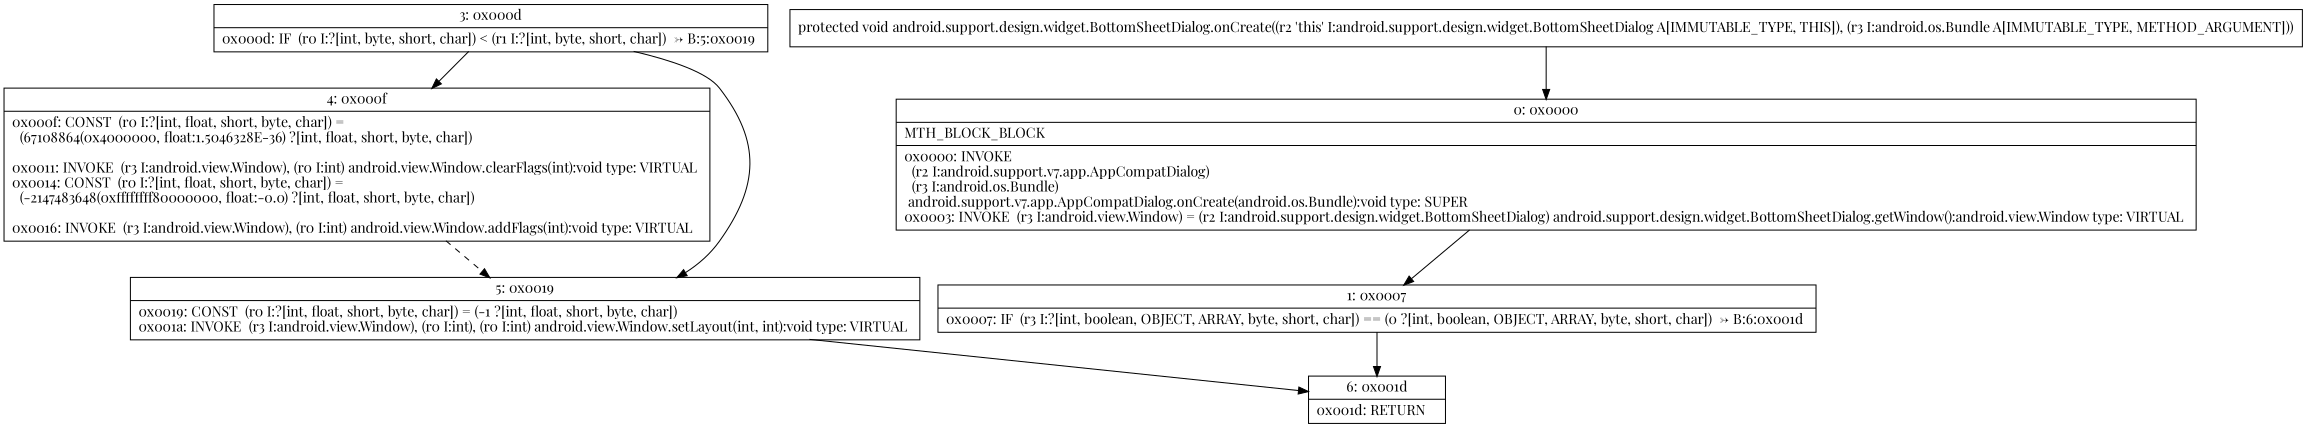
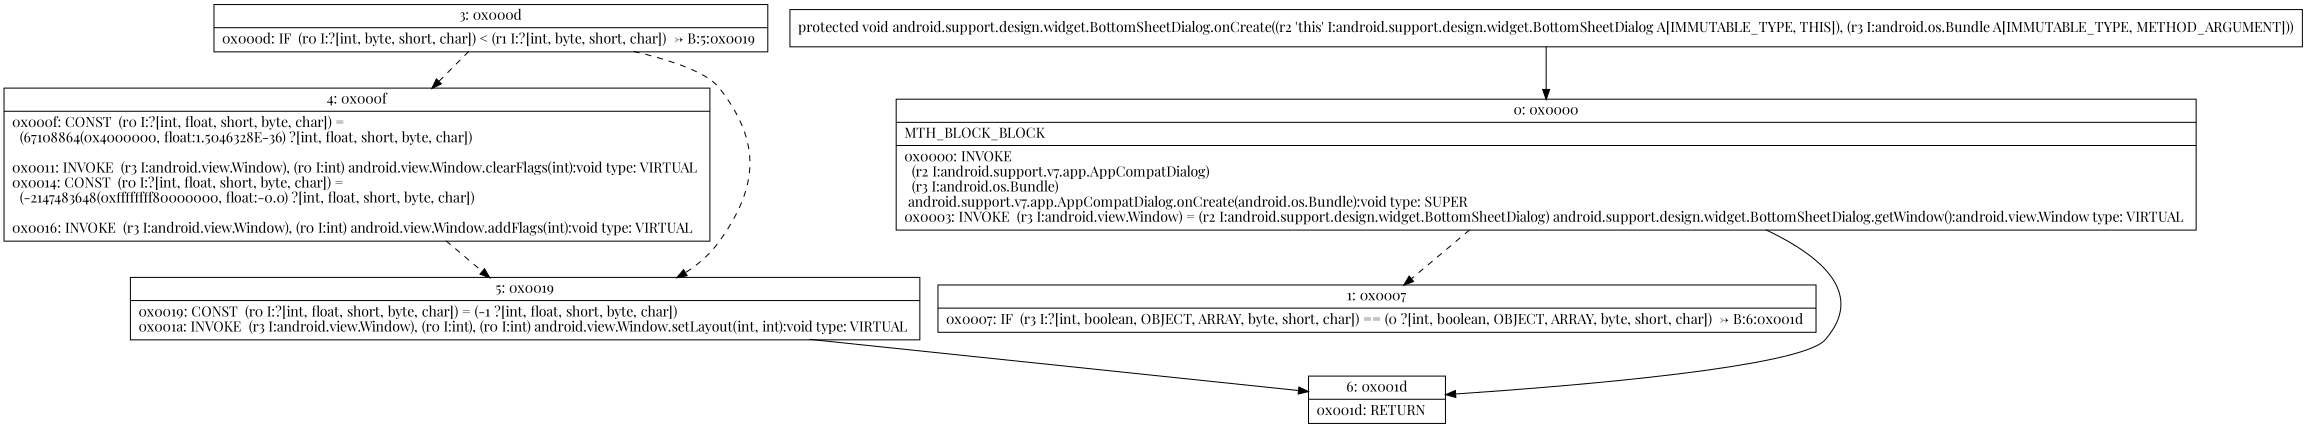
(454, 66) -> (454, 66)
(747, 141) -> (747, 141)
(1441, 254) -> (1441, 254)
(1377, 349) -> (1717, 369)
